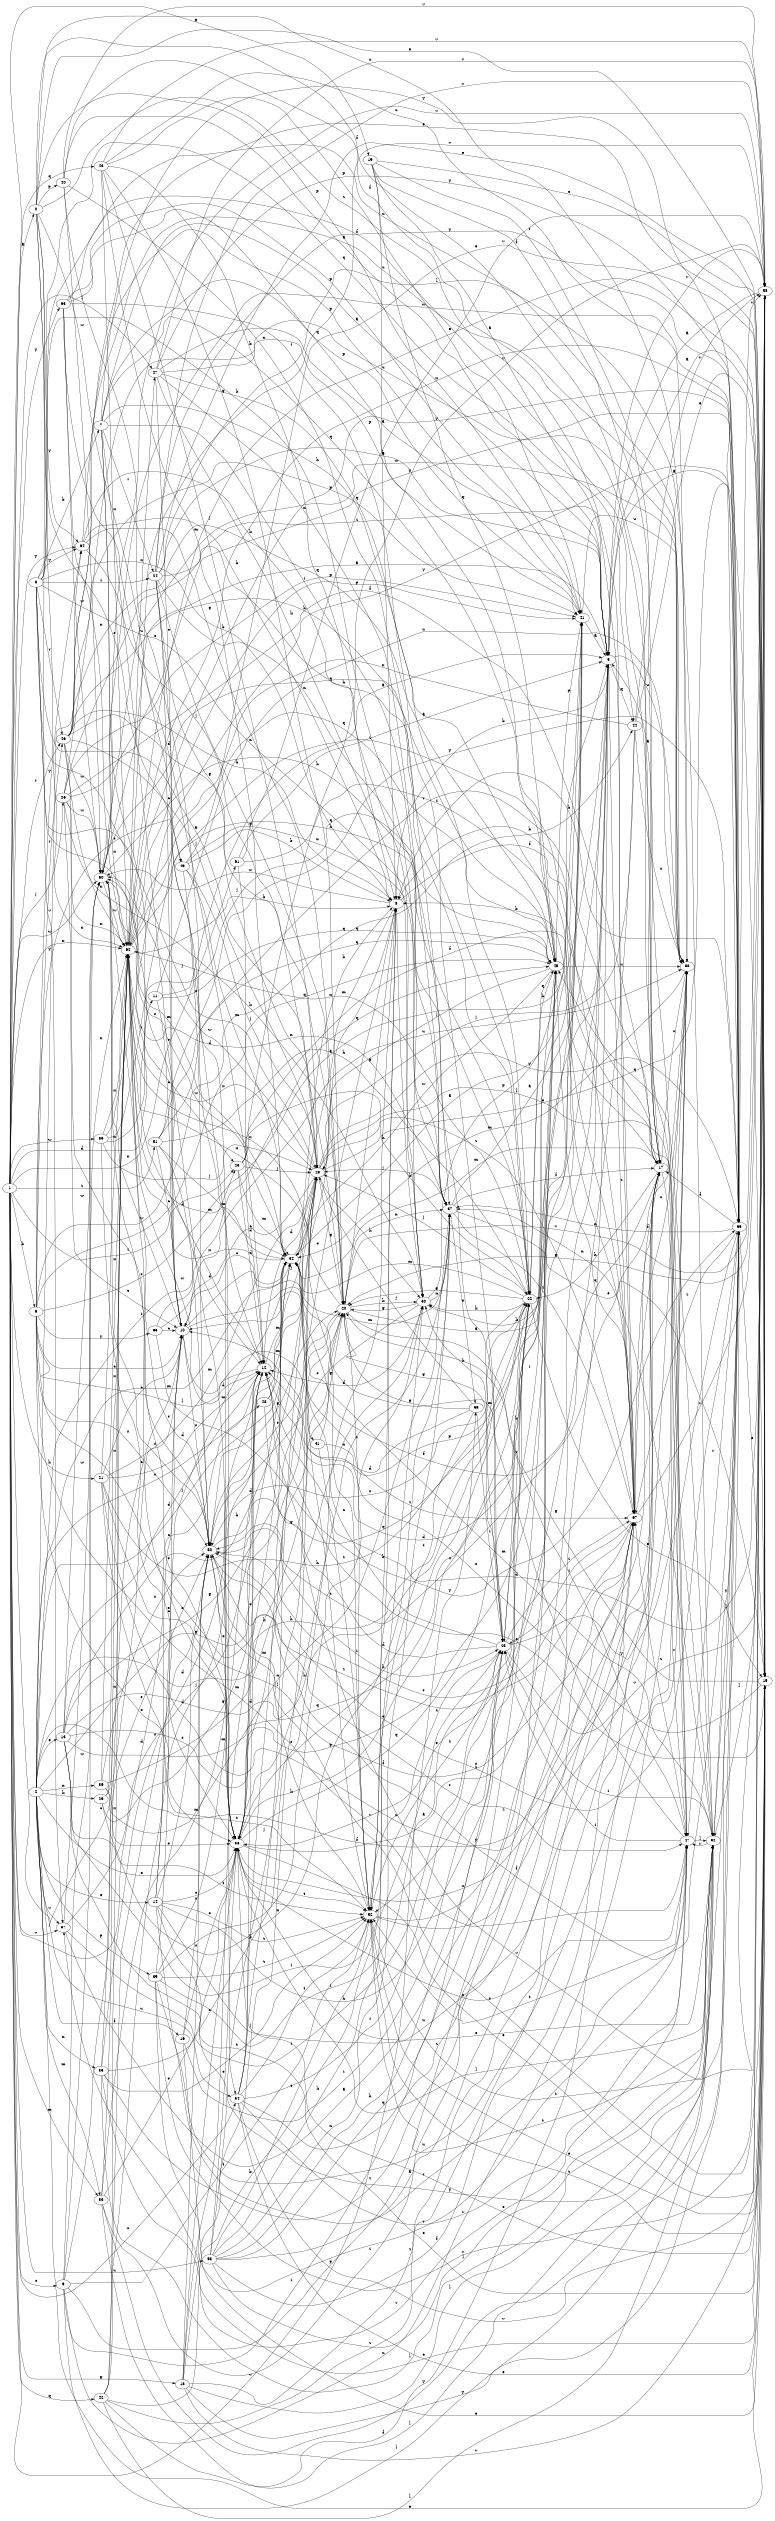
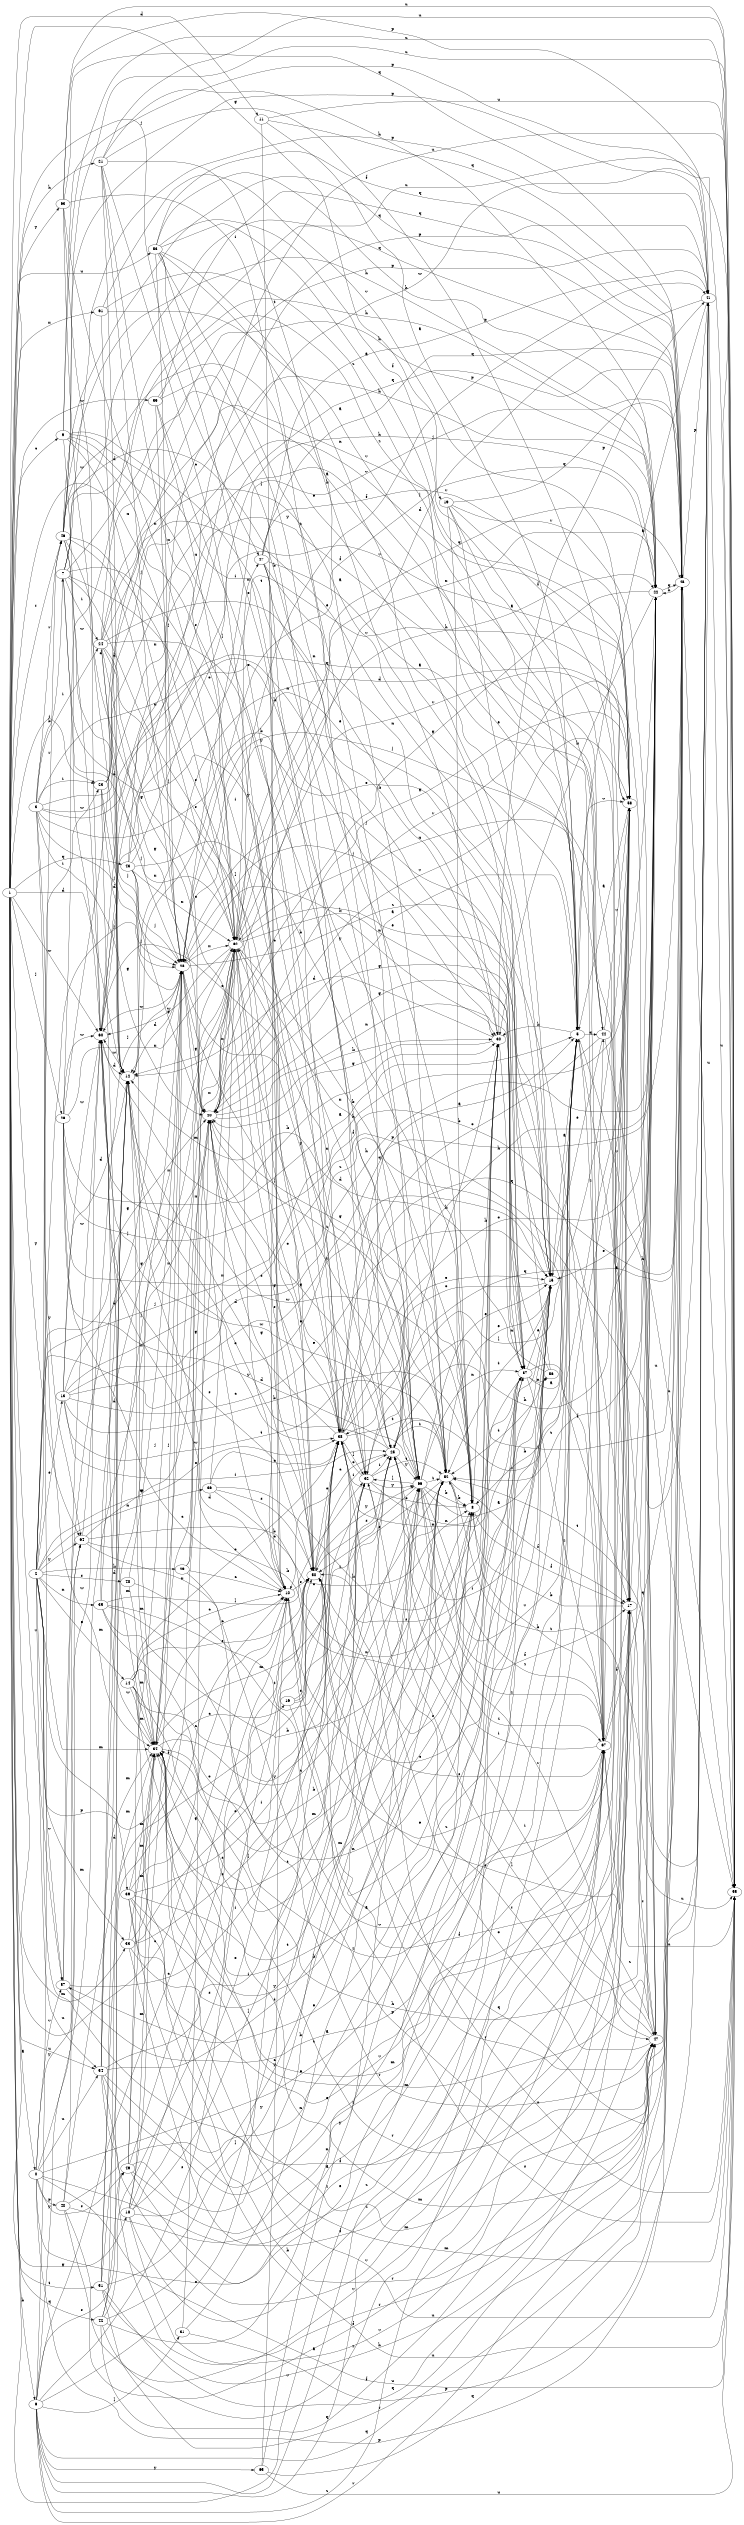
(113, 913) -> (176, 1006)
(424, 1084) -> (420, 2200)
(210, 1370) -> (141, 572)
